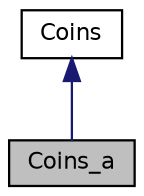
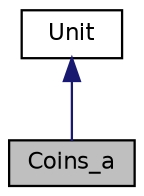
(72, 34) -> (72, 34)
